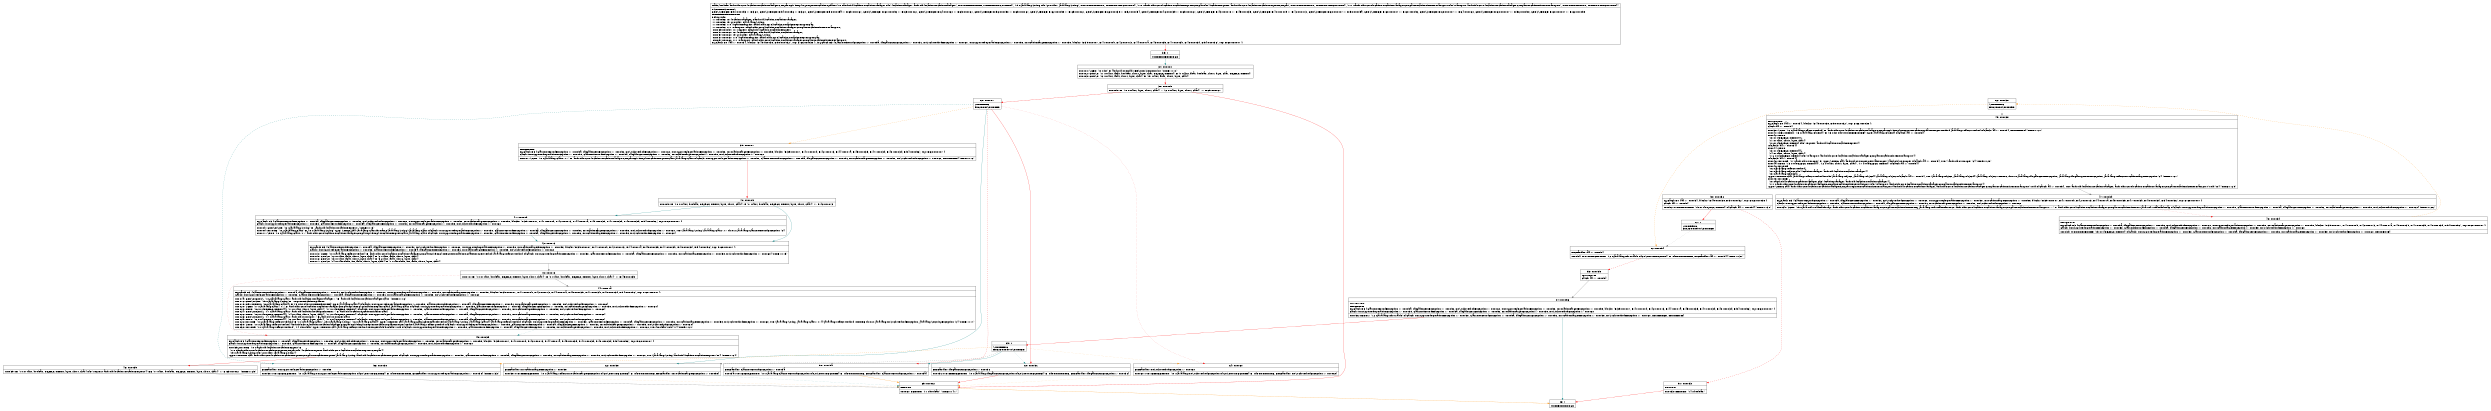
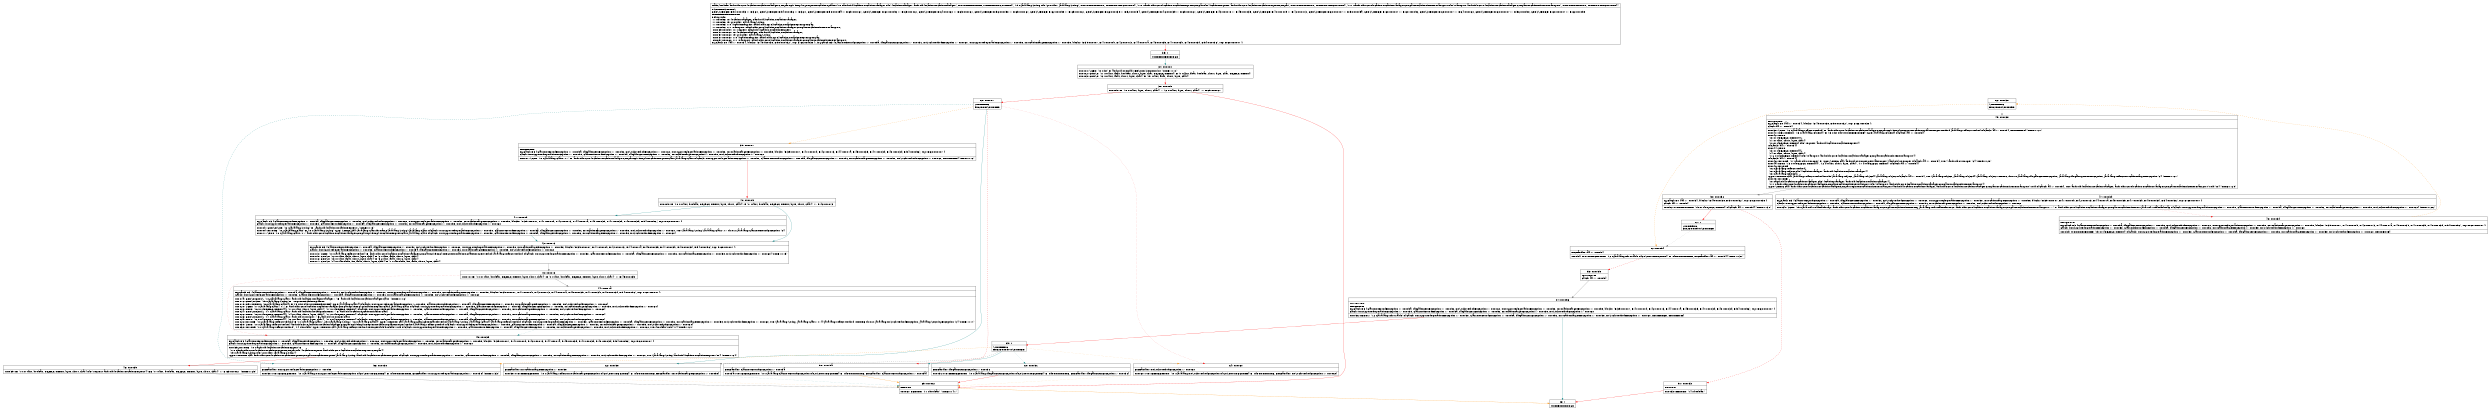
(2084, 191) -> (1776, 192)
(1031, 231) -> none
